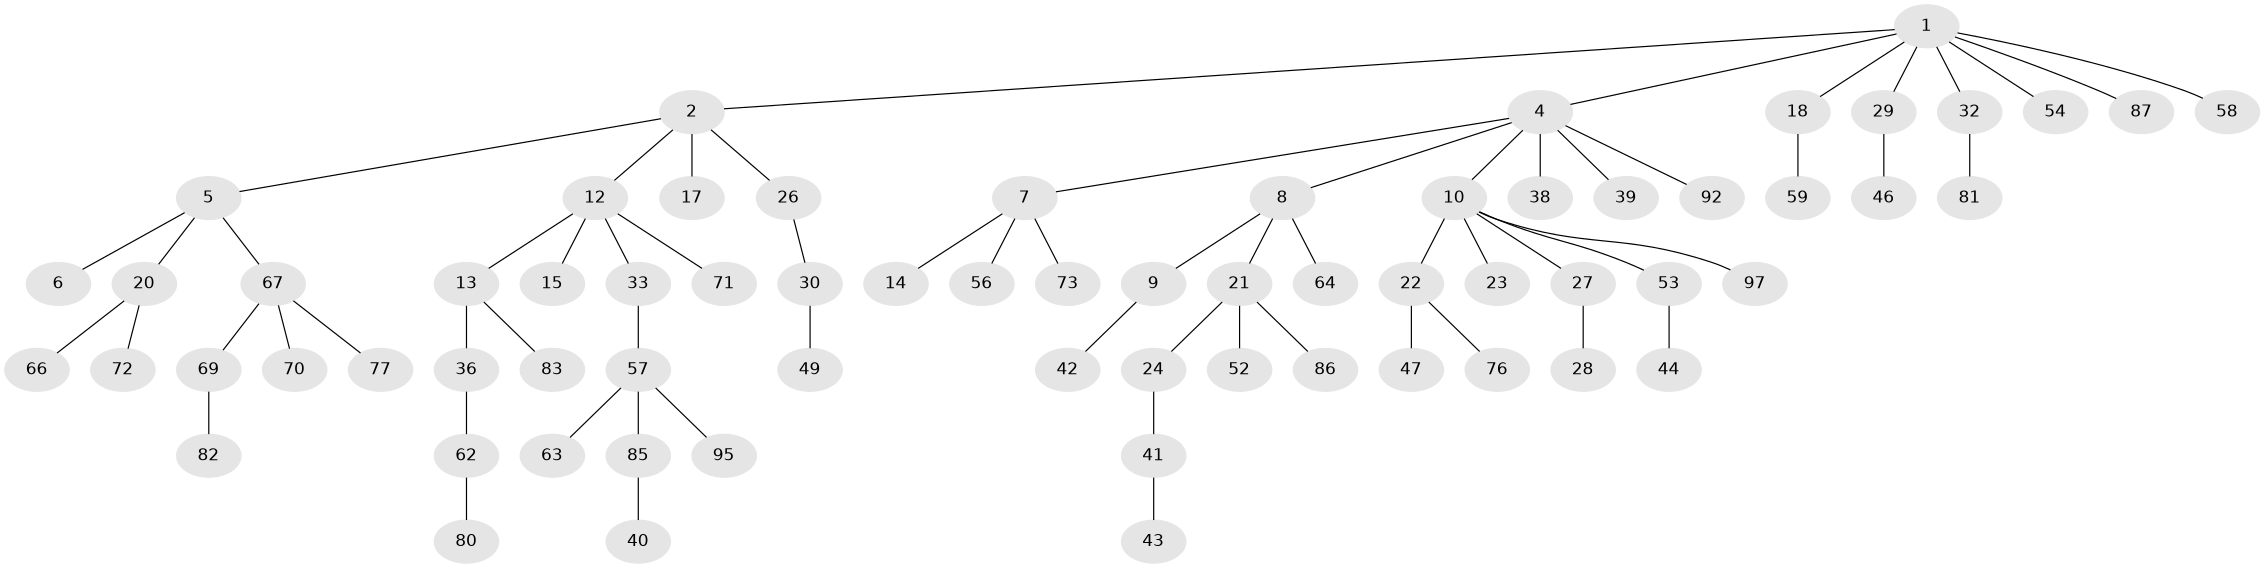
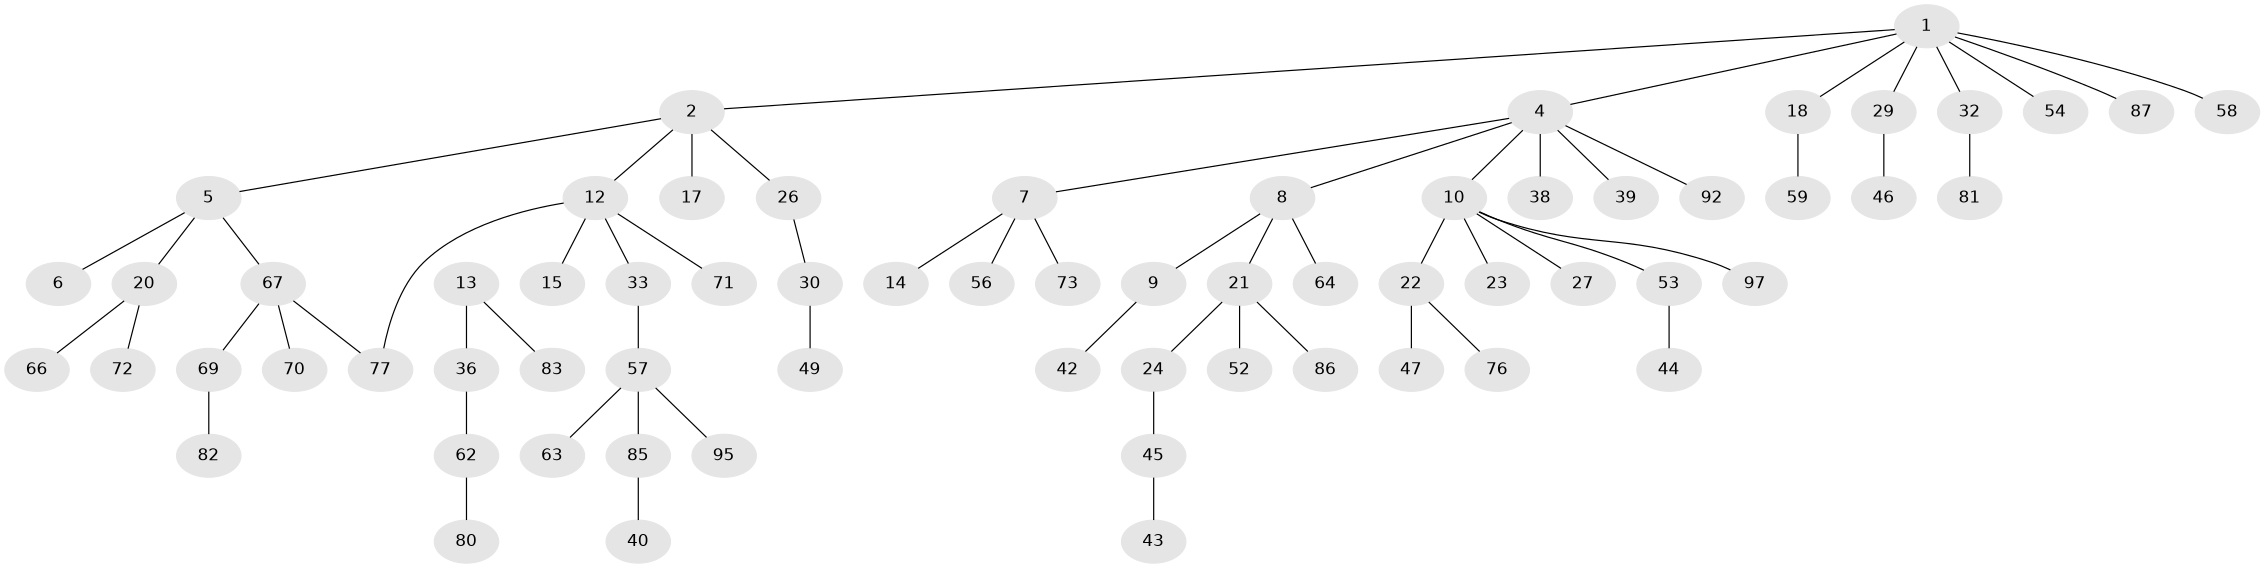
(531, 241) -> (447, 245)
(1583, 370) -> none
(1154, 456) -> (1154, 456)
